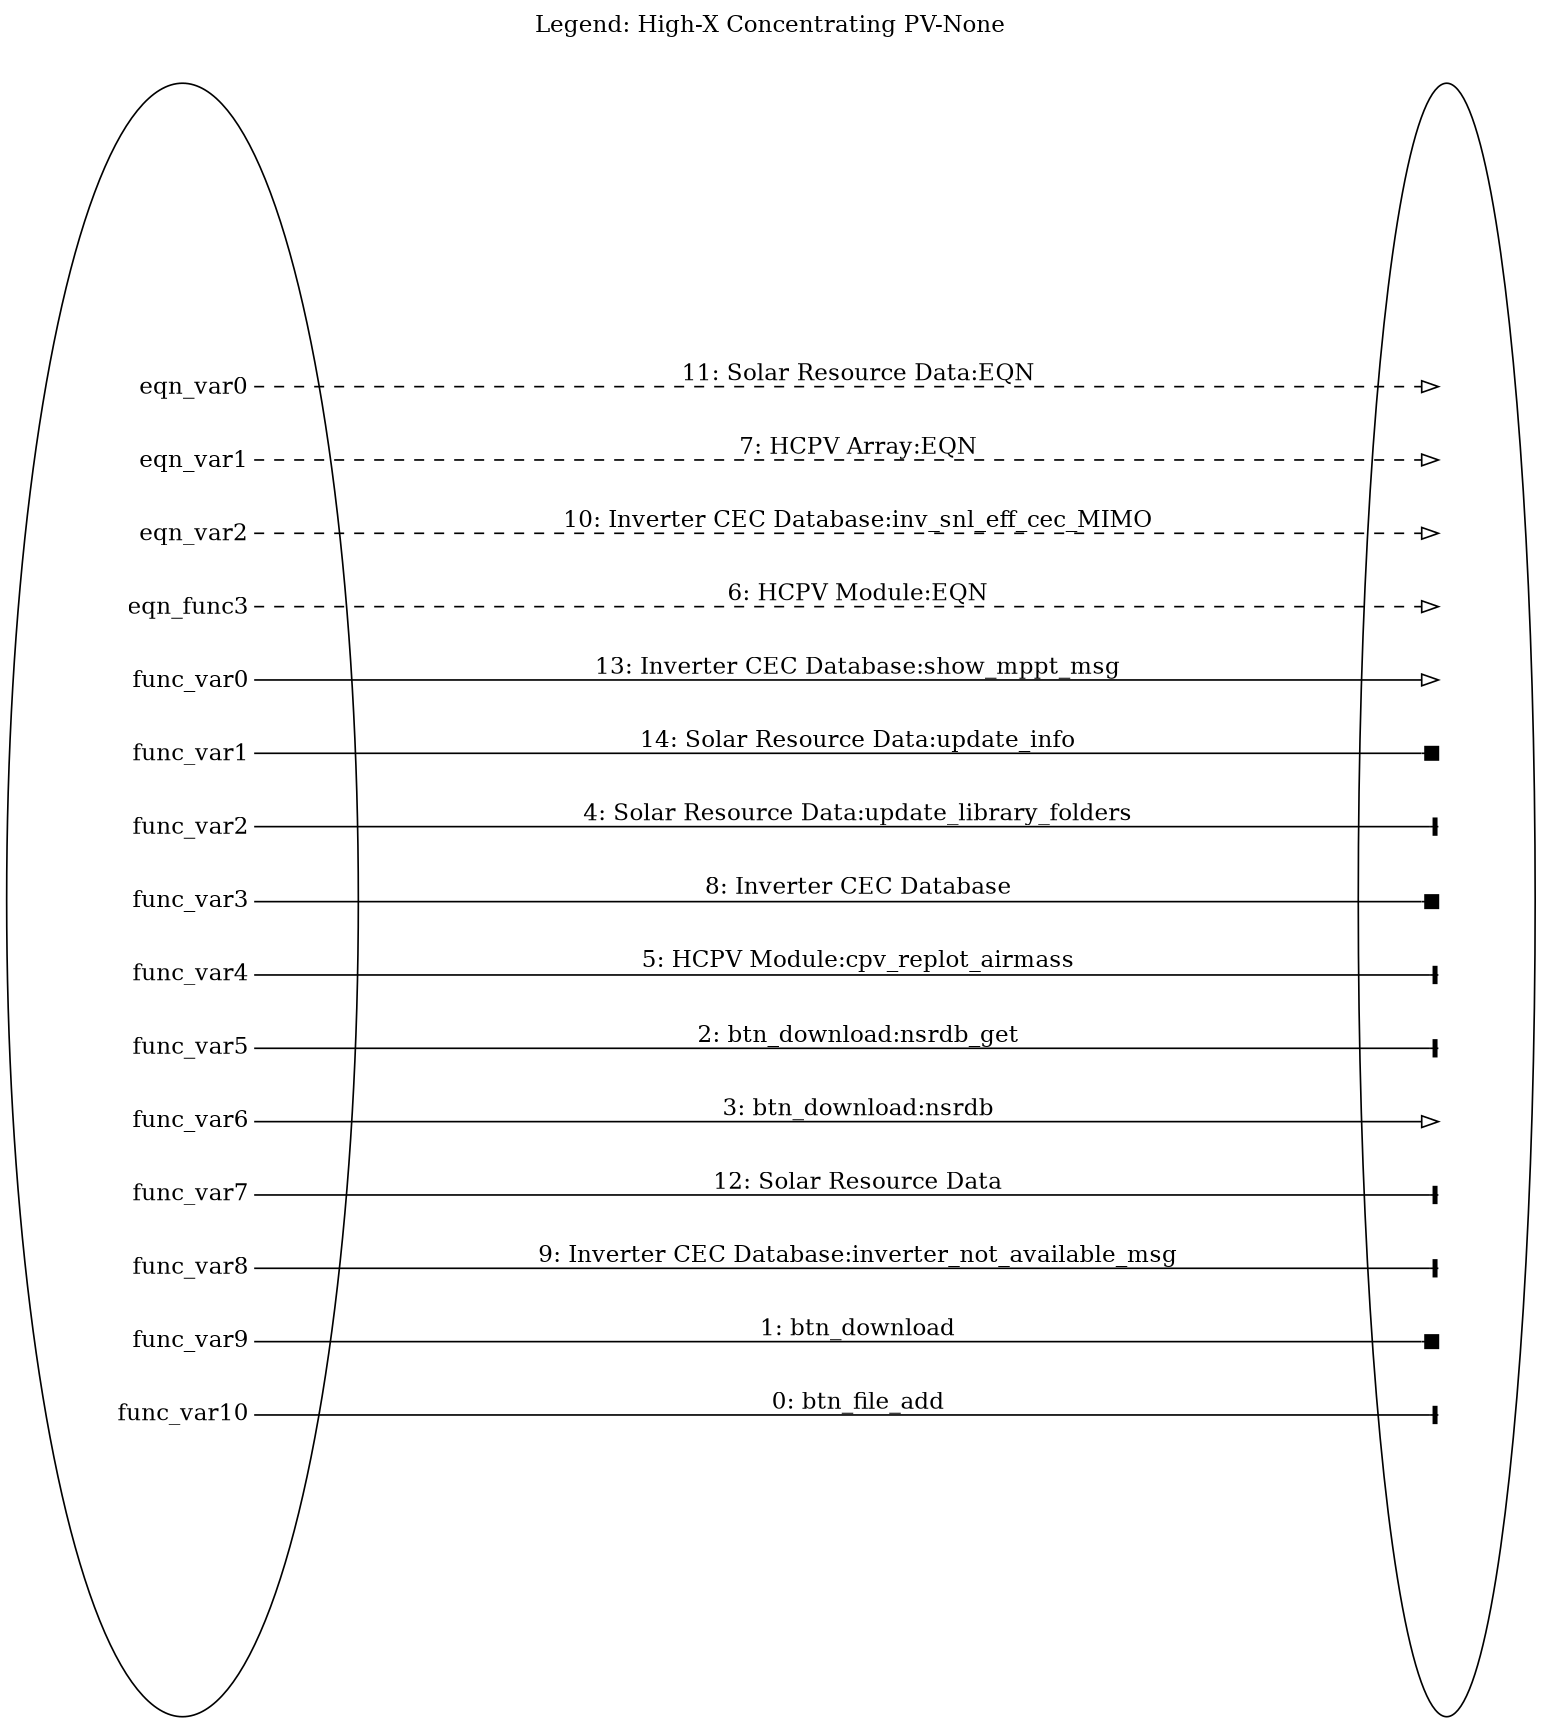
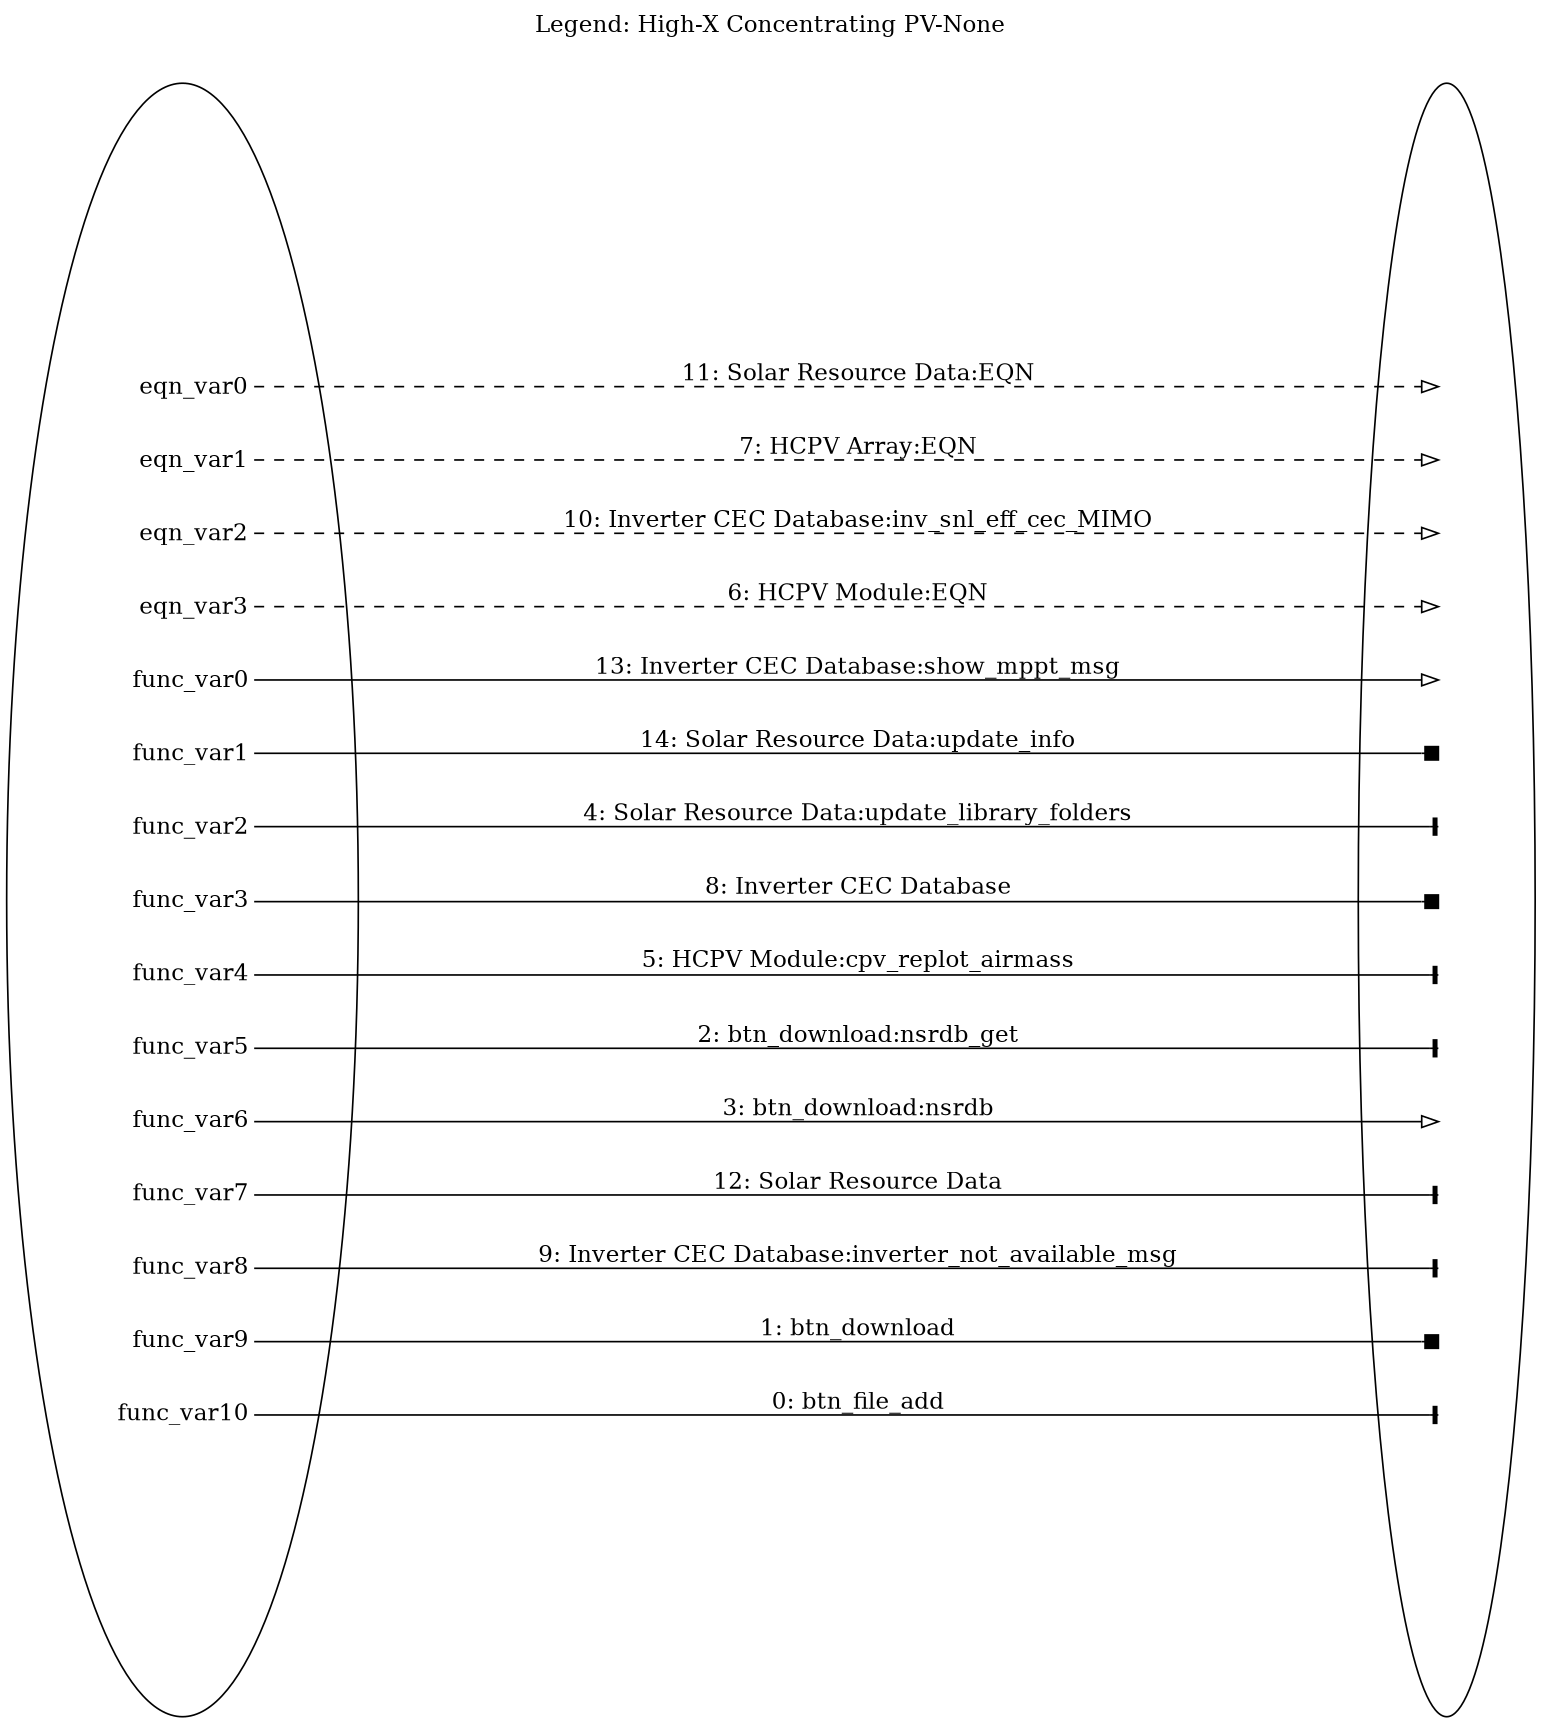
(188, 607) -> (194, 607)
